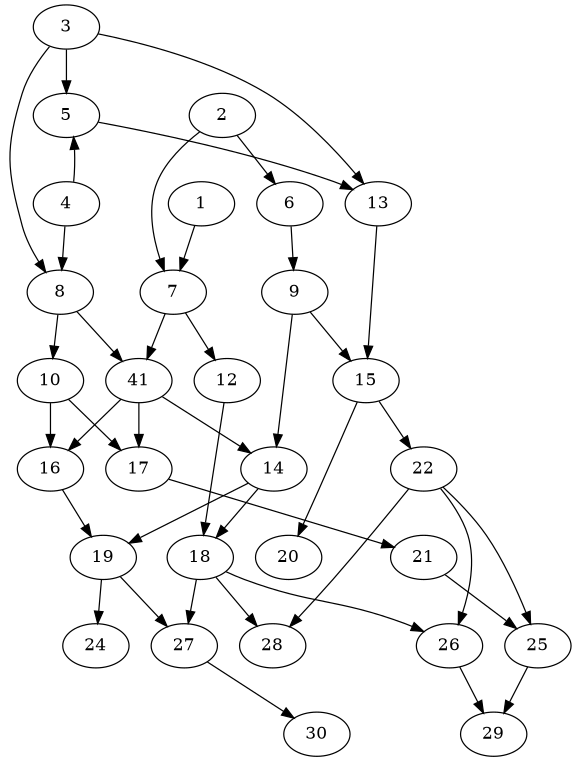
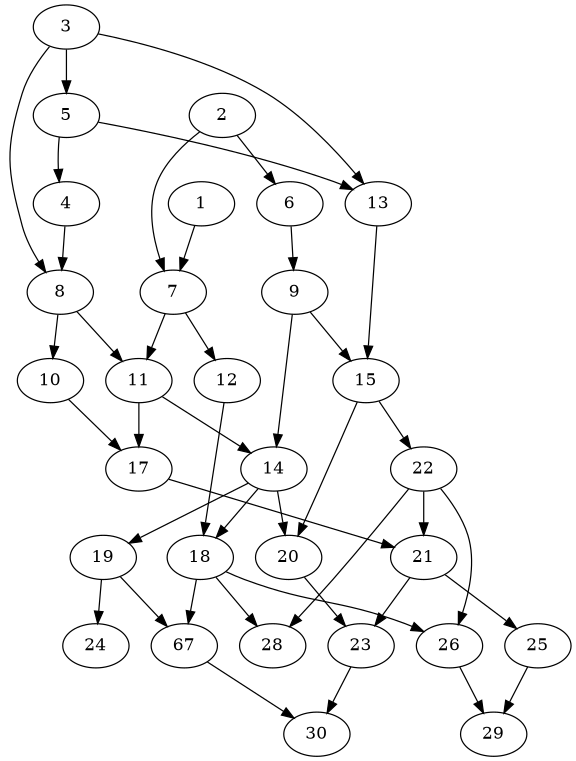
(75, 166) -> (58, 153)
(139, 381) -> (139, 381)
(50, 469) -> none
none -> (280, 504)
(492, 545) -> (424, 507)
(184, 646) -> (184, 646)
none -> (361, 646)
